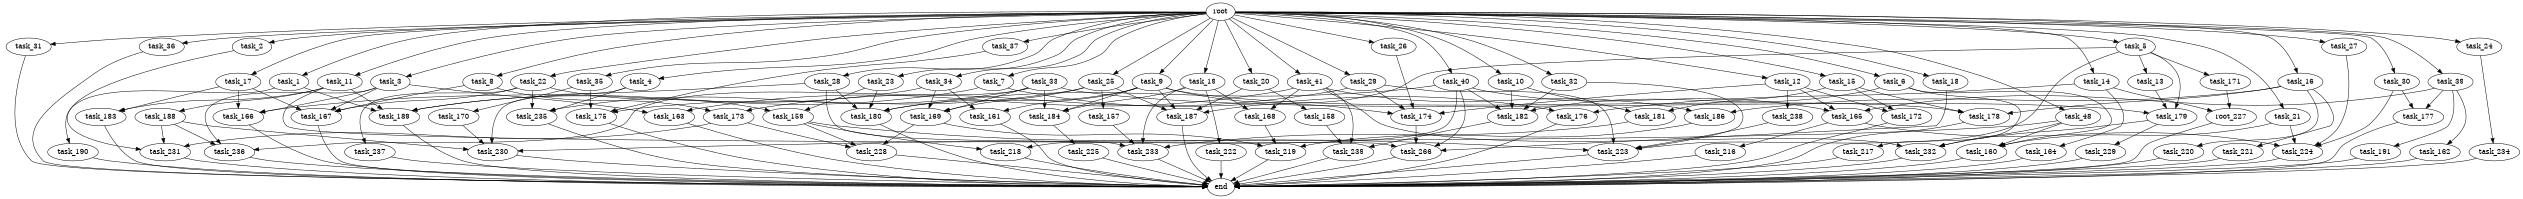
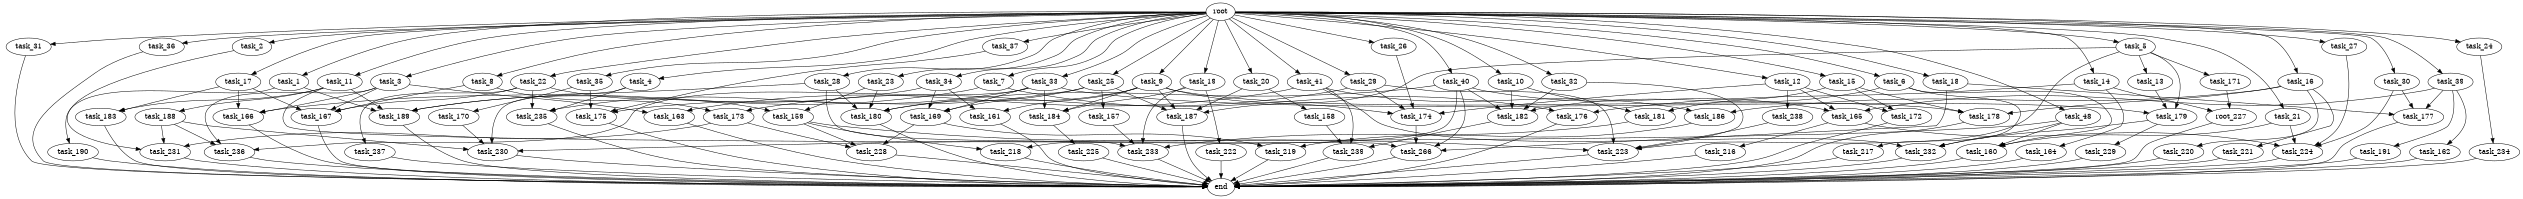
none -> (1136, 43)
none -> (2210, 101)
(1260, 117) -> none
